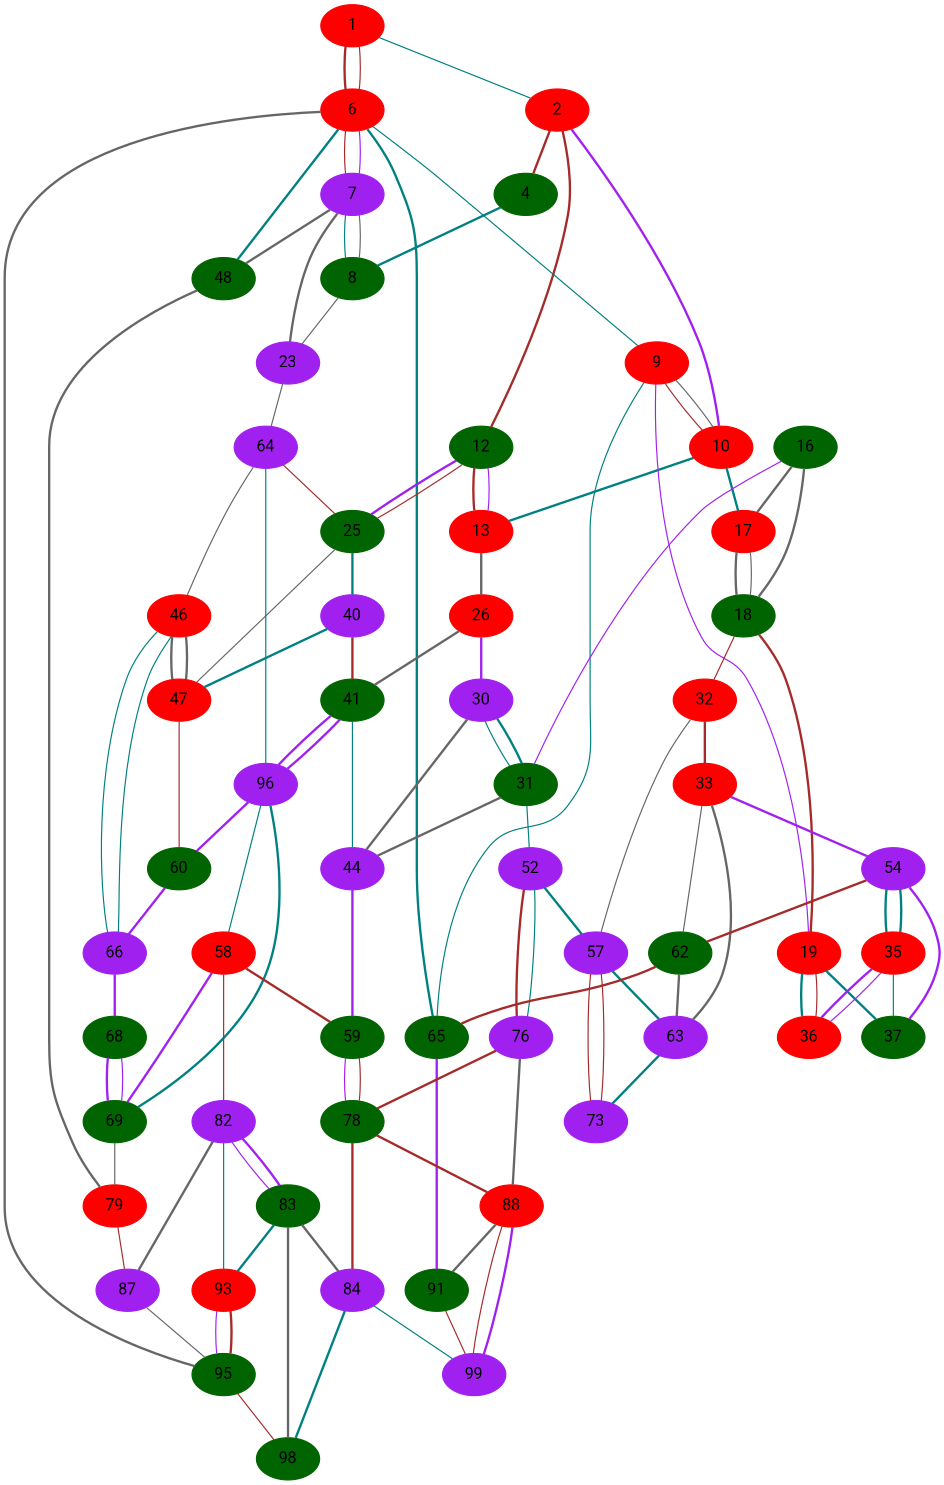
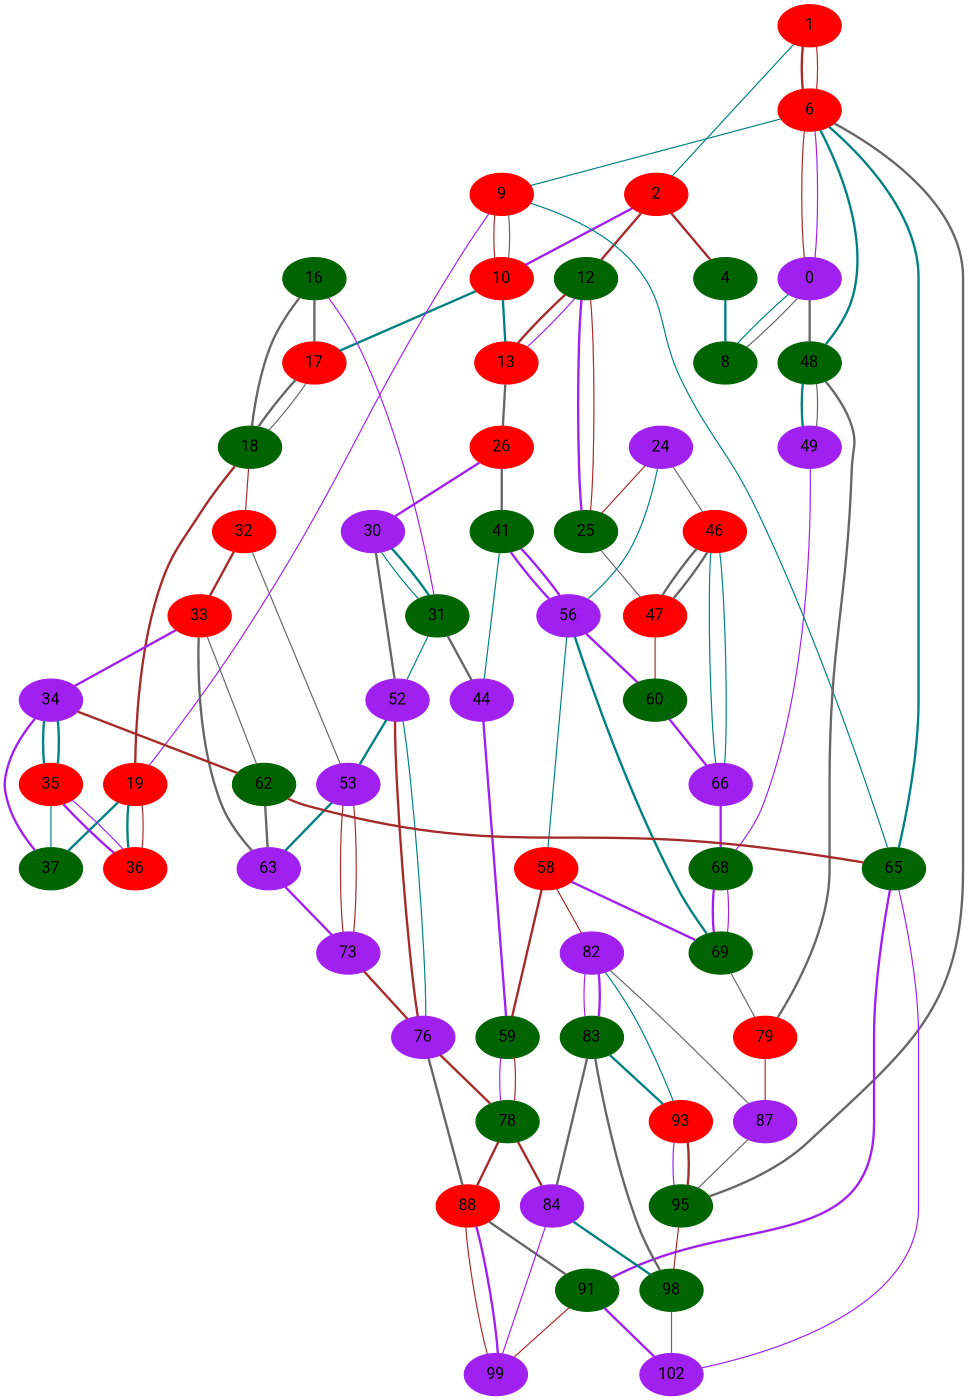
(352, 194) -> (810, 279)
(288, 363) -> none
(266, 447) -> (661, 447)
none -> (810, 447)
(352, 616) -> none
(424, 775) -> (385, 616)
(266, 784) -> (568, 616)
(893, 869) -> (51, 700)
(596, 953) -> (348, 784)
none -> (386, 995)
(636, 1080) -> (309, 911)
(176, 1206) -> (680, 1036)
(413, 1332) -> (524, 1290)
none -> (672, 1375)
